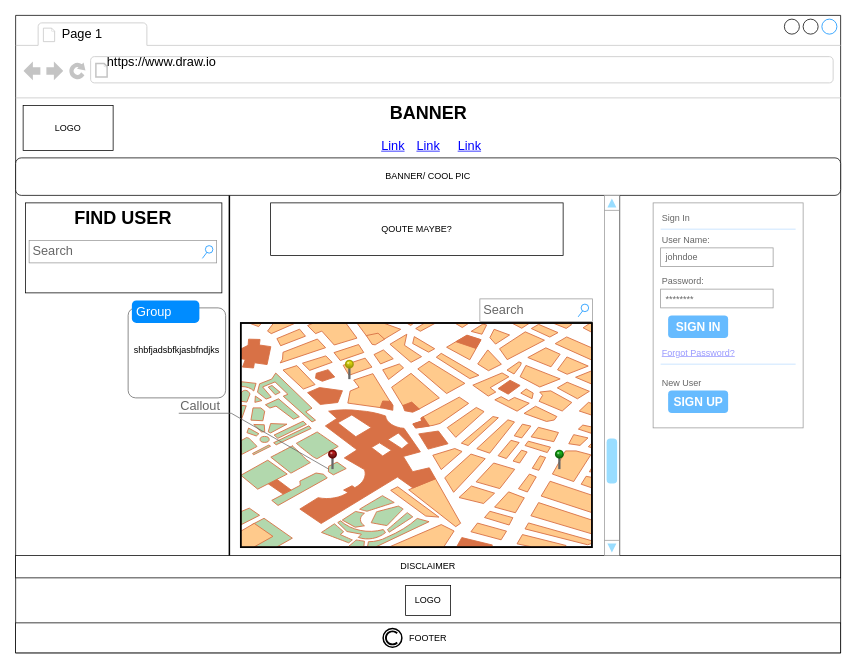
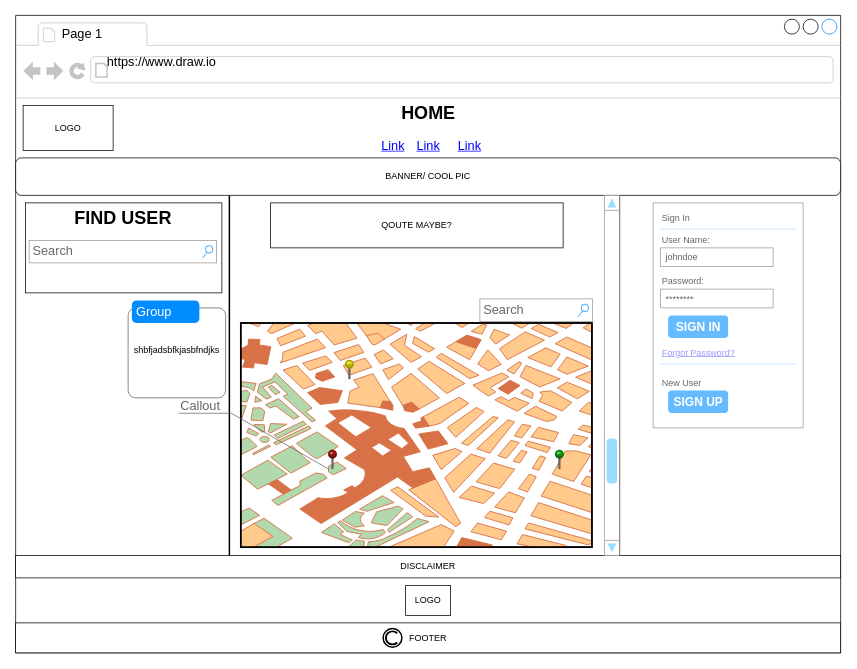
(428, 113) -> (428, 113)
(417, 229) -> (417, 225)
